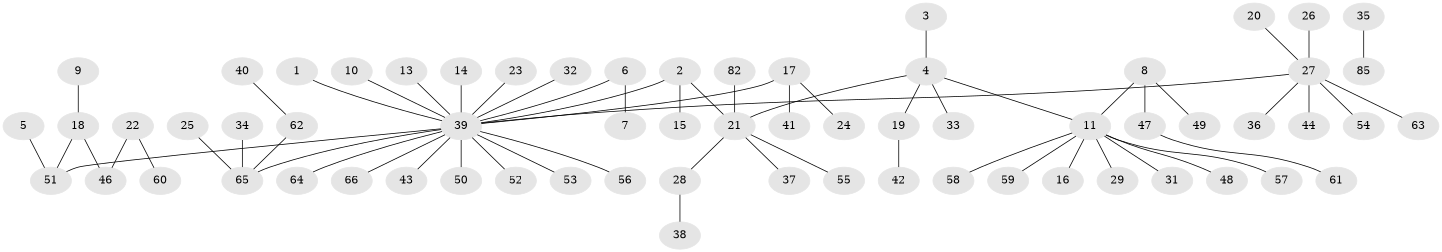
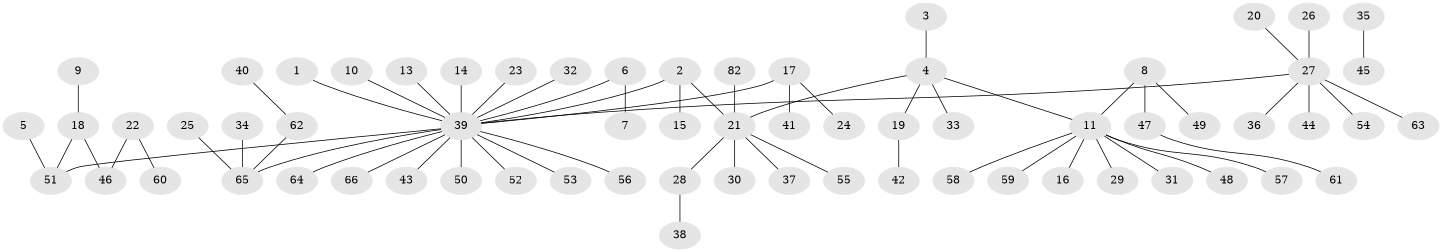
(1364, 71) -> (1364, 71)
none -> (735, 181)
